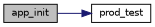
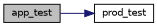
(31, 13) -> (32, 13)
